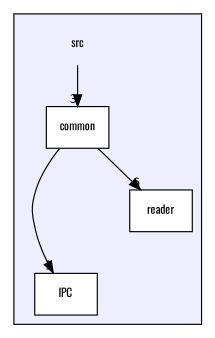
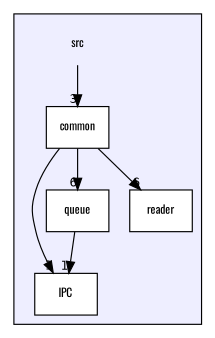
none -> (78, 211)
